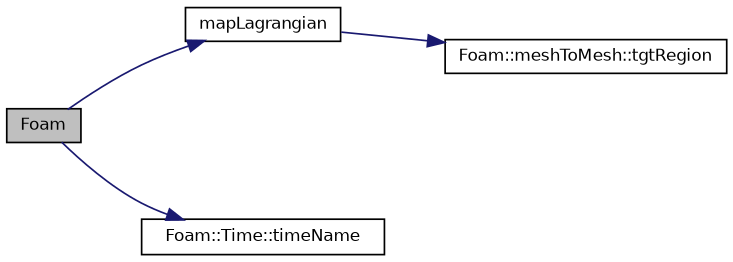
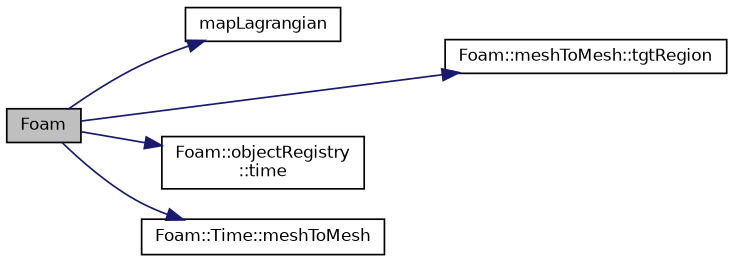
(384, 36) -> (262, 98)
none -> (263, 163)
(263, 237) -> (263, 237)
